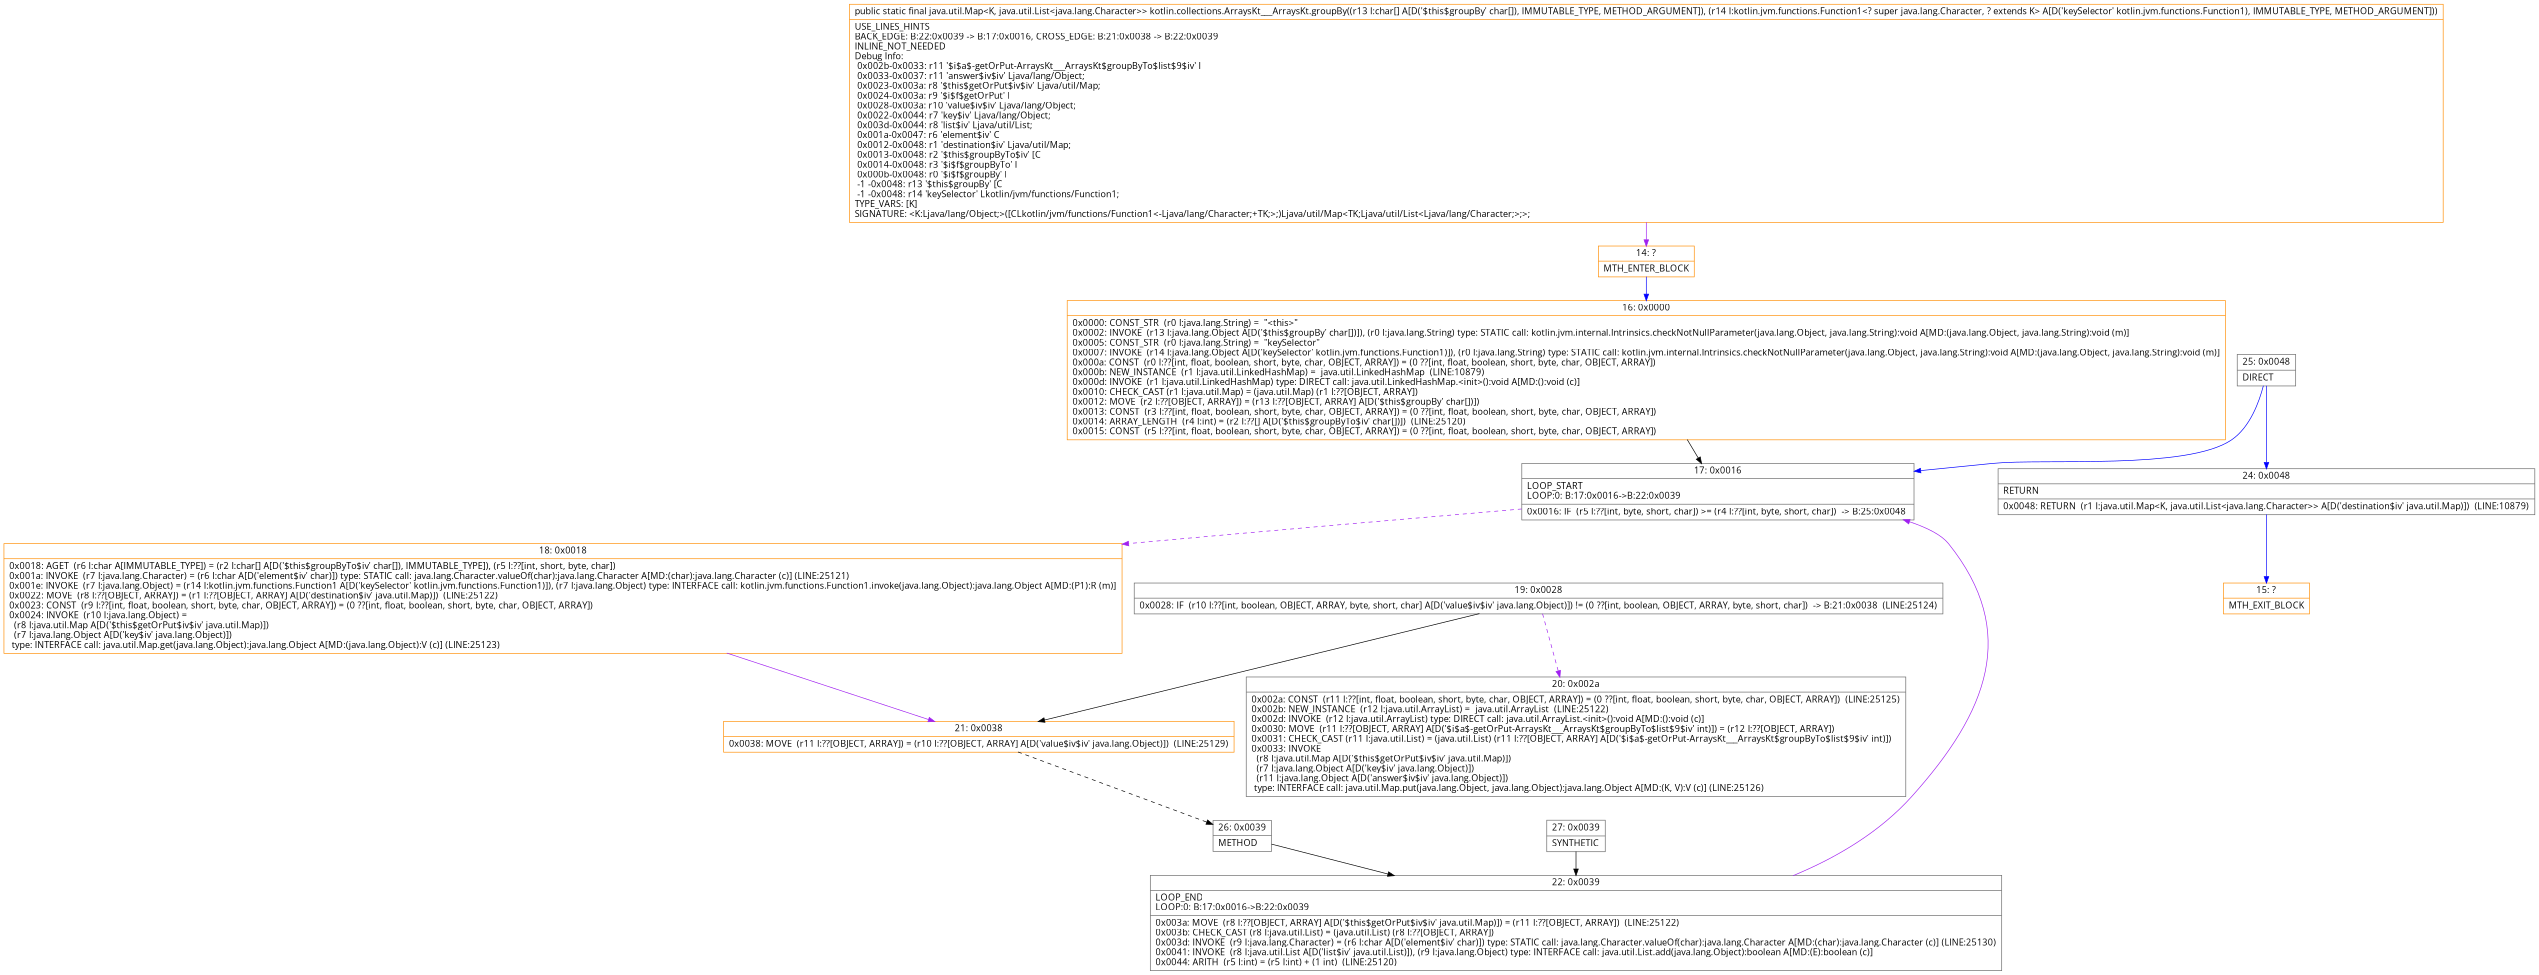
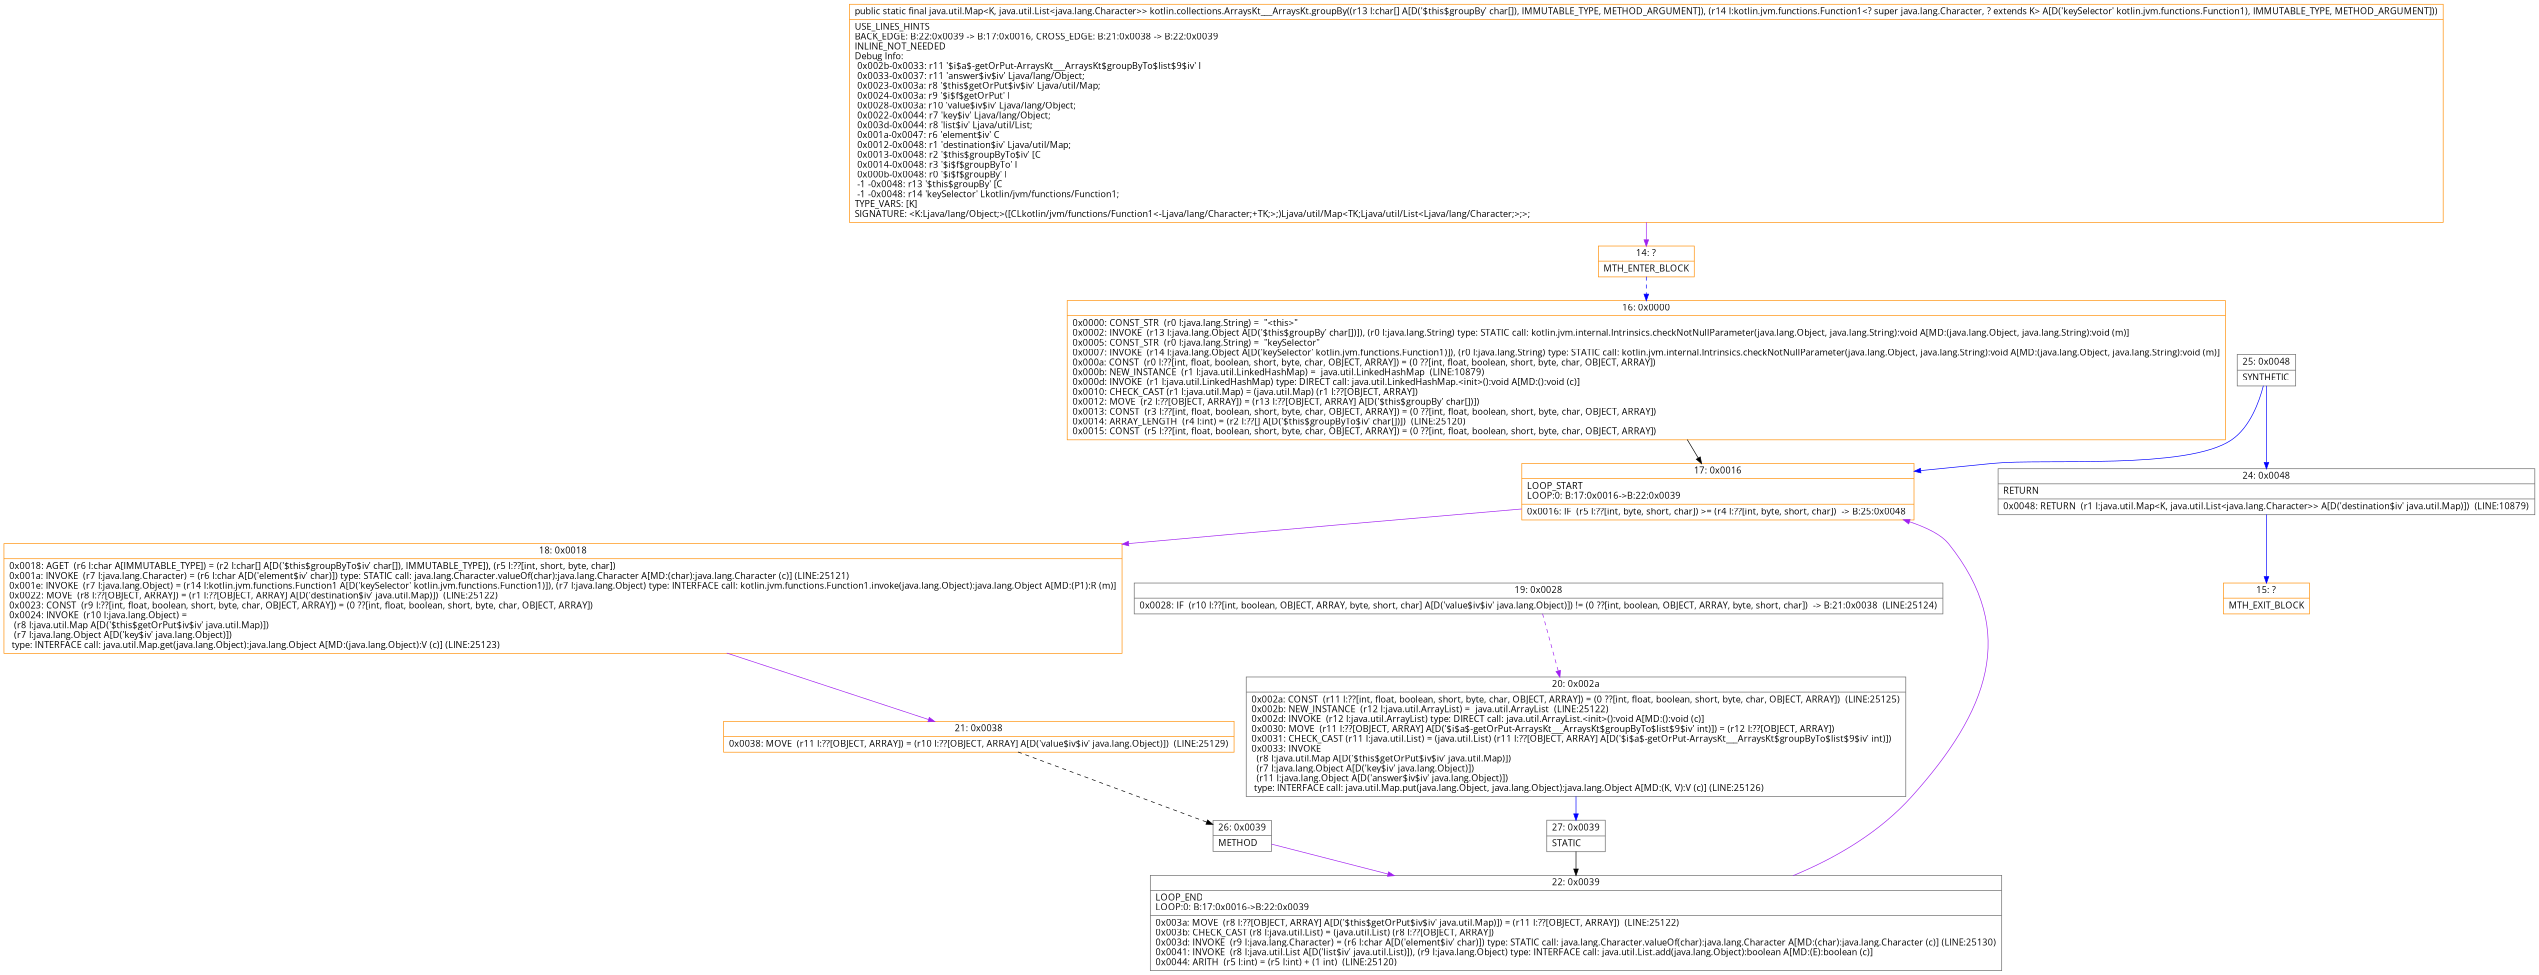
(1646, 285) -> (1646, 285)
(2258, 378) -> (2266, 378)
(1718, 492) -> (1718, 492)
(1325, 526) -> (1325, 526)
(1262, 667) -> none
none -> (1576, 805)
(1576, 844) -> (1567, 844)
(1330, 859) -> (1330, 859)
